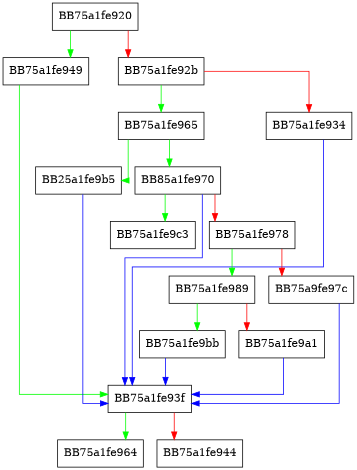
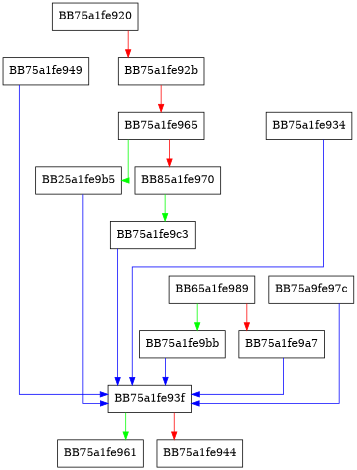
(71, 40) -> none
(273, 71) -> none
(161, 95) -> (161, 95)
(169, 149) -> (169, 149)
(252, 235) -> none
(136, 258) -> (118, 313)
(19, 280) -> (19, 280)
(212, 290) -> (212, 290)
(282, 344) -> (282, 344)
(100, 453) -> (100, 453)
